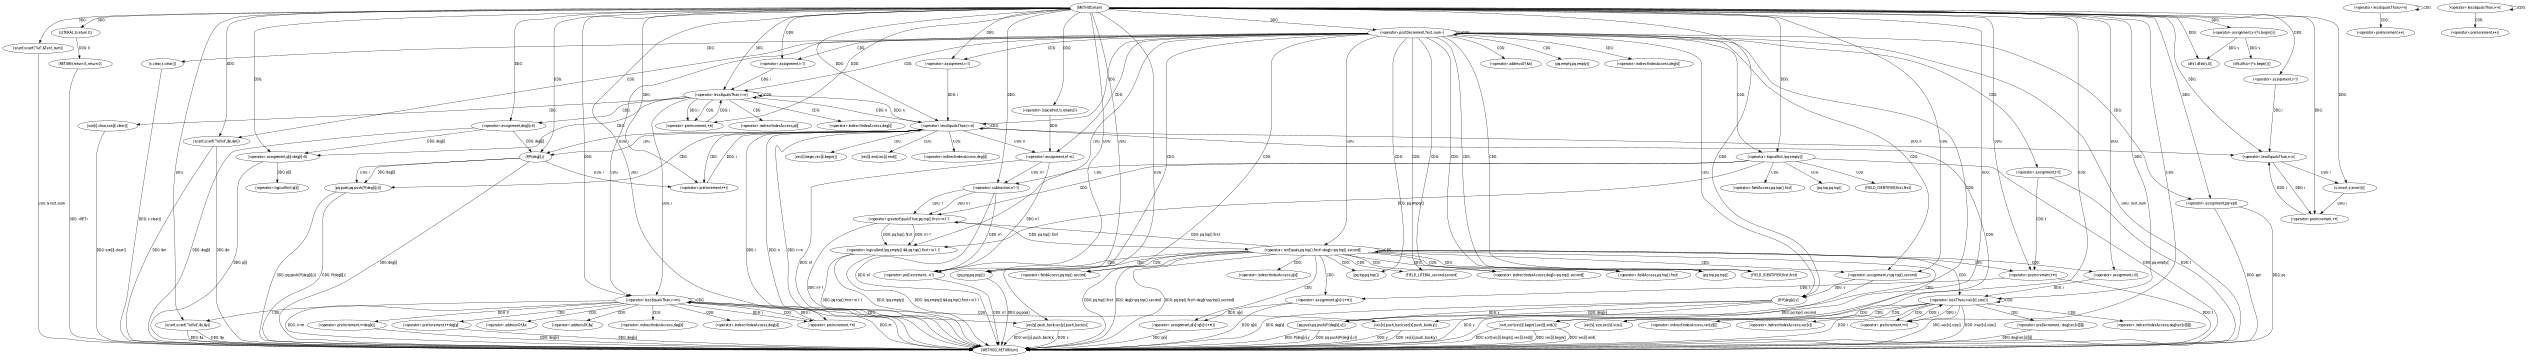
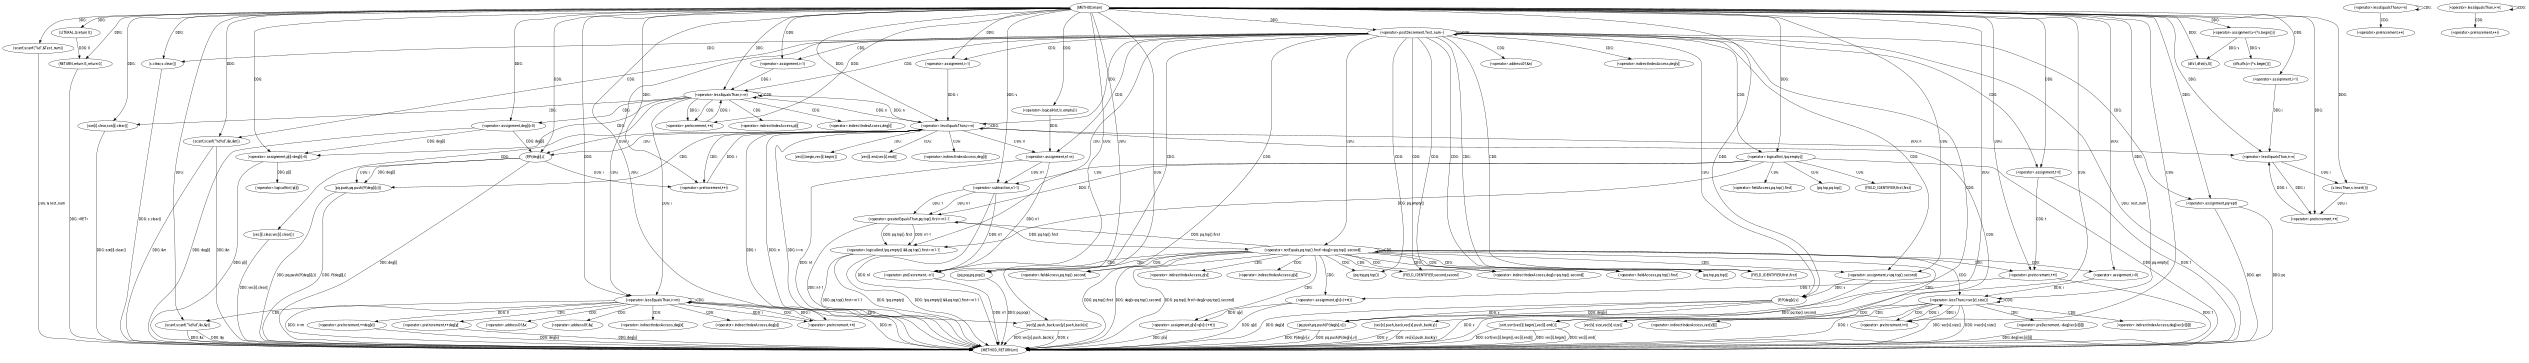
none -> (570, 9)
none -> (606, 10)
none -> (549, 11)
none -> (1648, 11)
(1573, 64) -> none
(1012, 95) -> (1012, 95)
(1084, 188) -> (1084, 188)
(2350, 188) -> (2350, 188)
none -> (273, 235)
none -> (1180, 275)
(1431, 275) -> (1431, 275)
(1031, 316) -> none
(1781, 325) -> none
